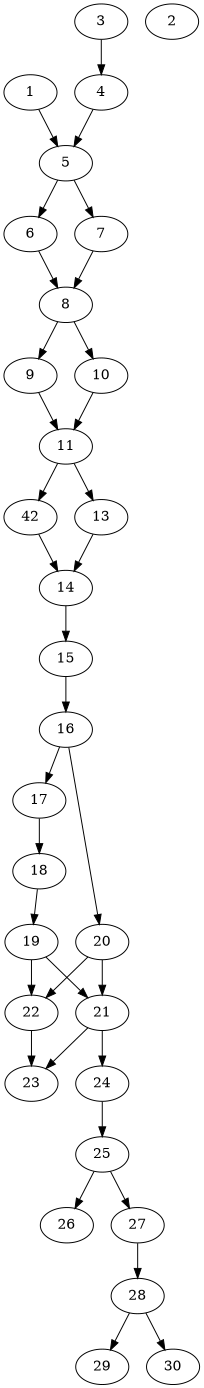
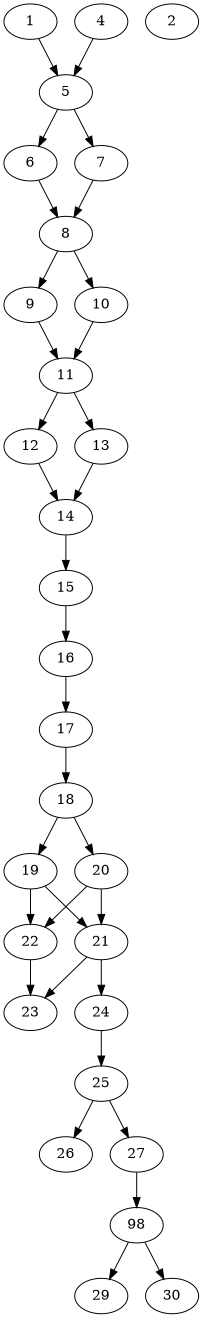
(101, 22) -> none
(30, 517) -> (30, 446)
(83, 831) -> (81, 831)
(138, 1296) -> (137, 1225)
